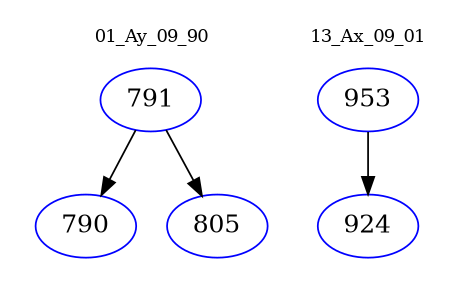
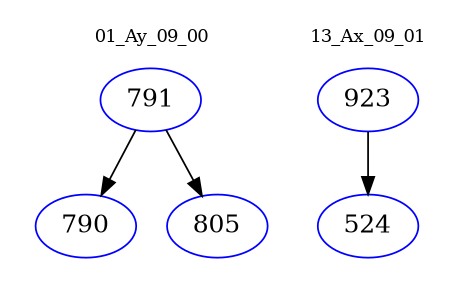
(152, 38) -> (152, 38)
(368, 100) -> (368, 100)
(368, 226) -> (368, 226)
